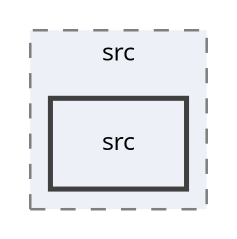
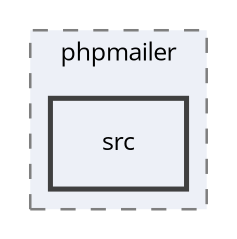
(118, 54) -> (118, 54)
